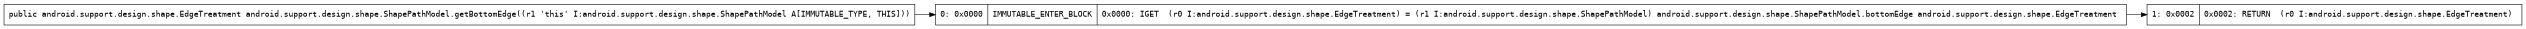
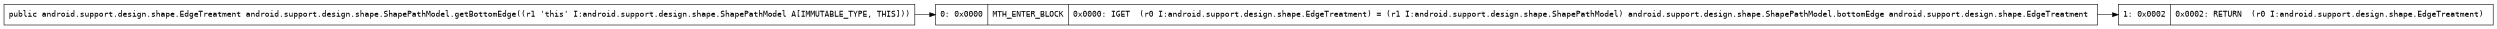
(1042, 14) -> (1028, 14)
